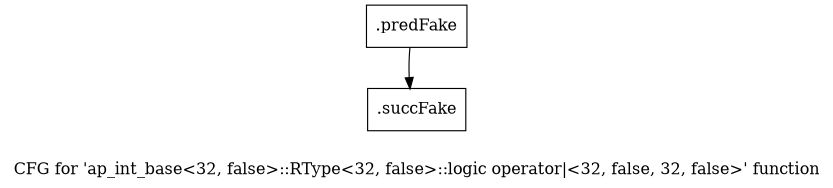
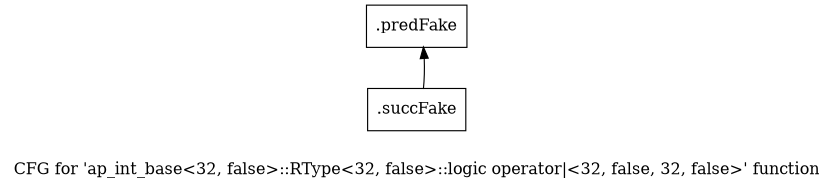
(409, 62) -> (424, 74)
